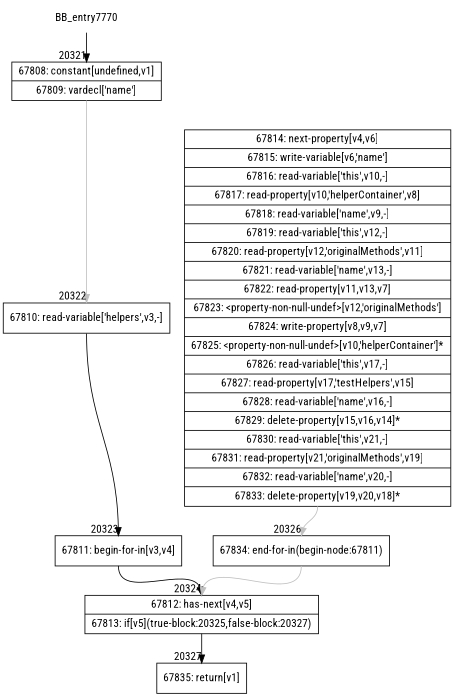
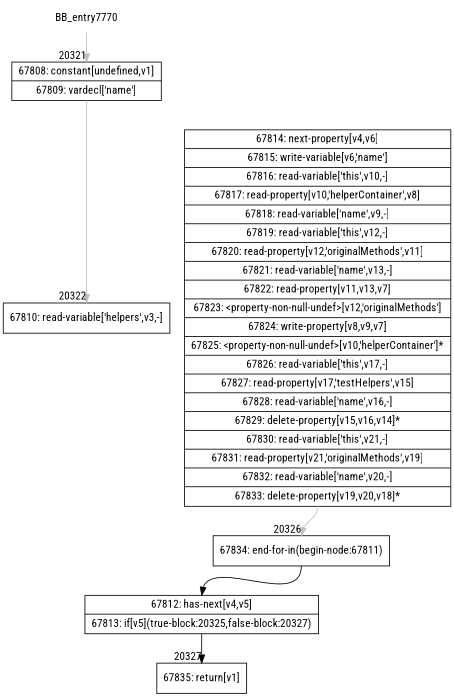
(87, 43) -> (87, 43)
(118, 551) -> none
(256, 581) -> (256, 581)
